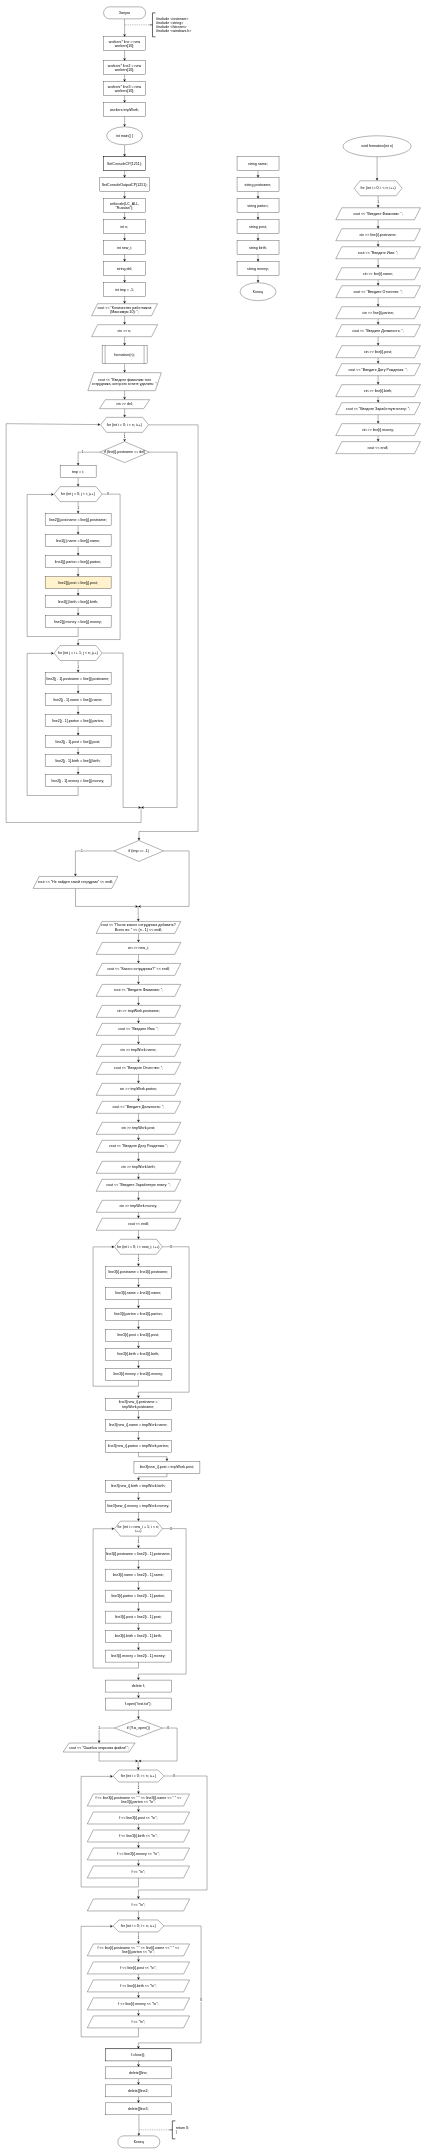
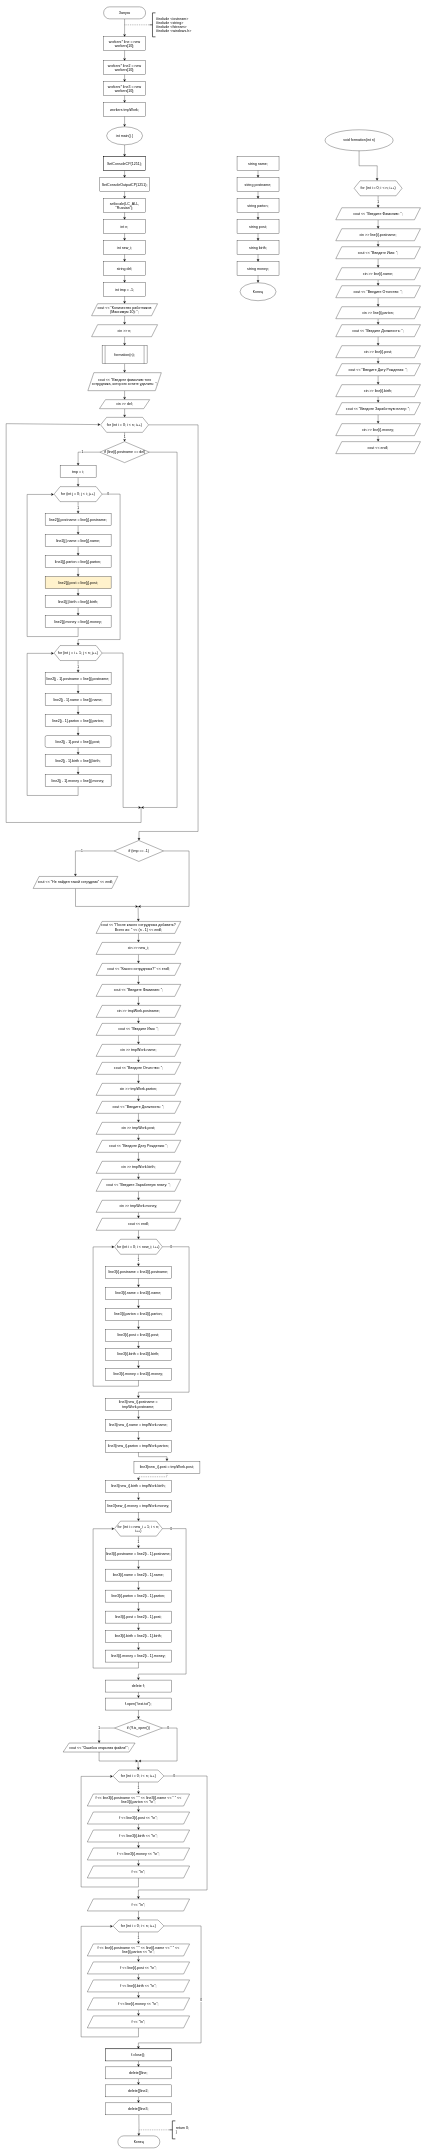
(377, 146) -> (359, 140)
(78, 741) -> (78, 741)
(154, 1477) -> (154, 1477)
